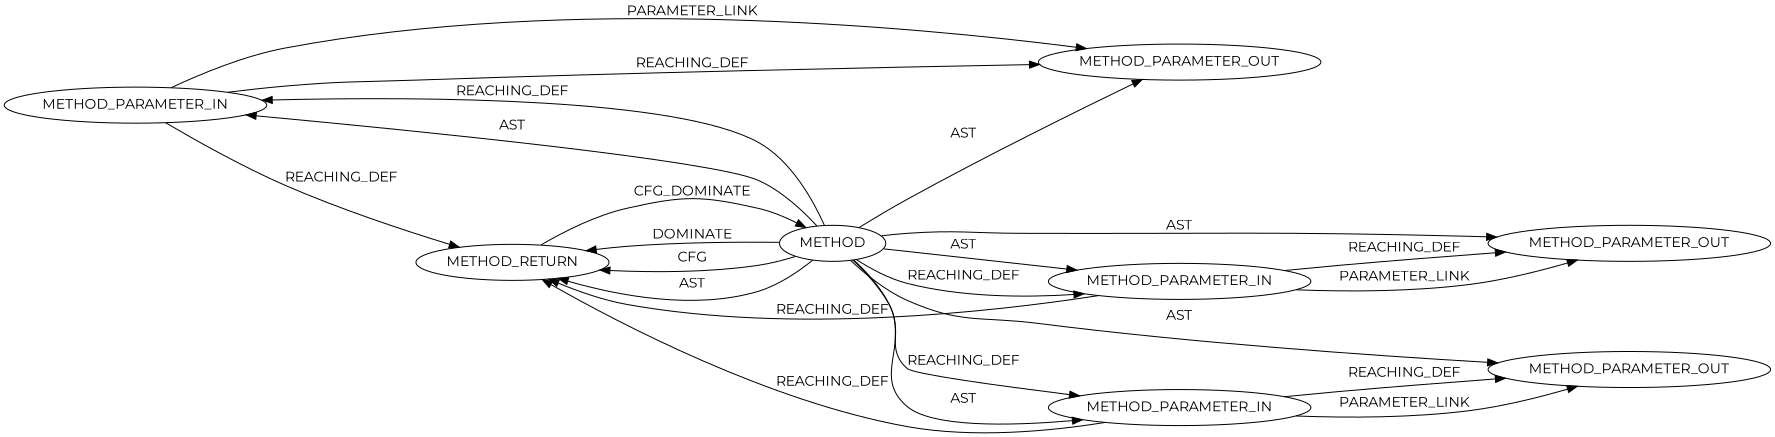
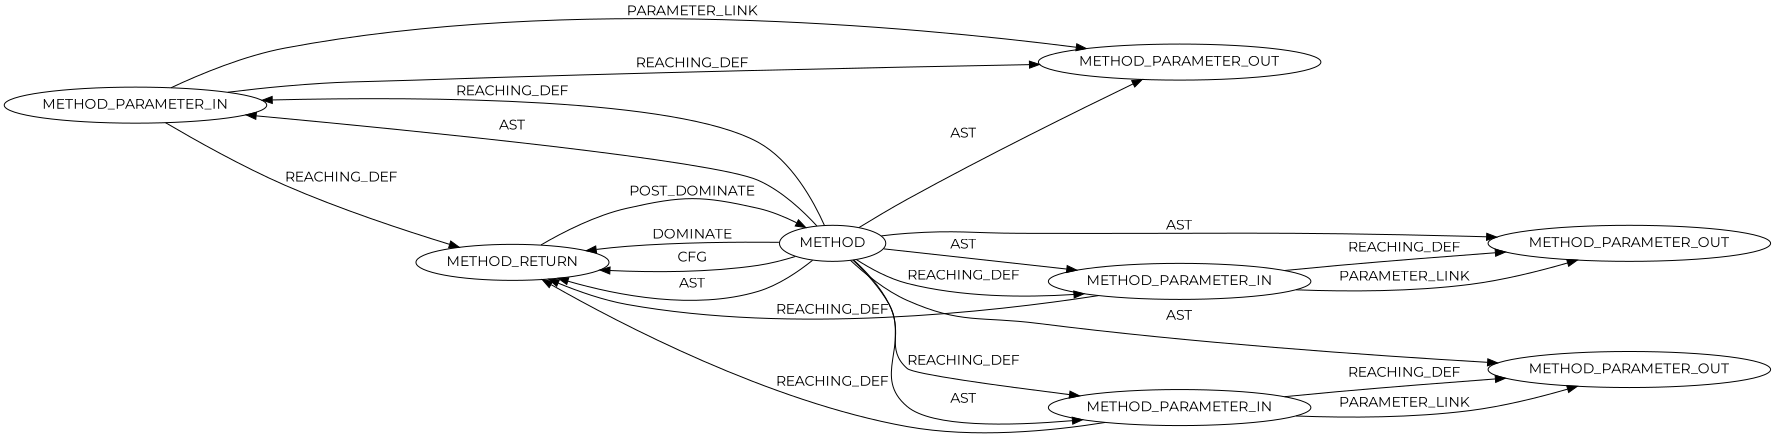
(692, 192) -> (692, 192)
